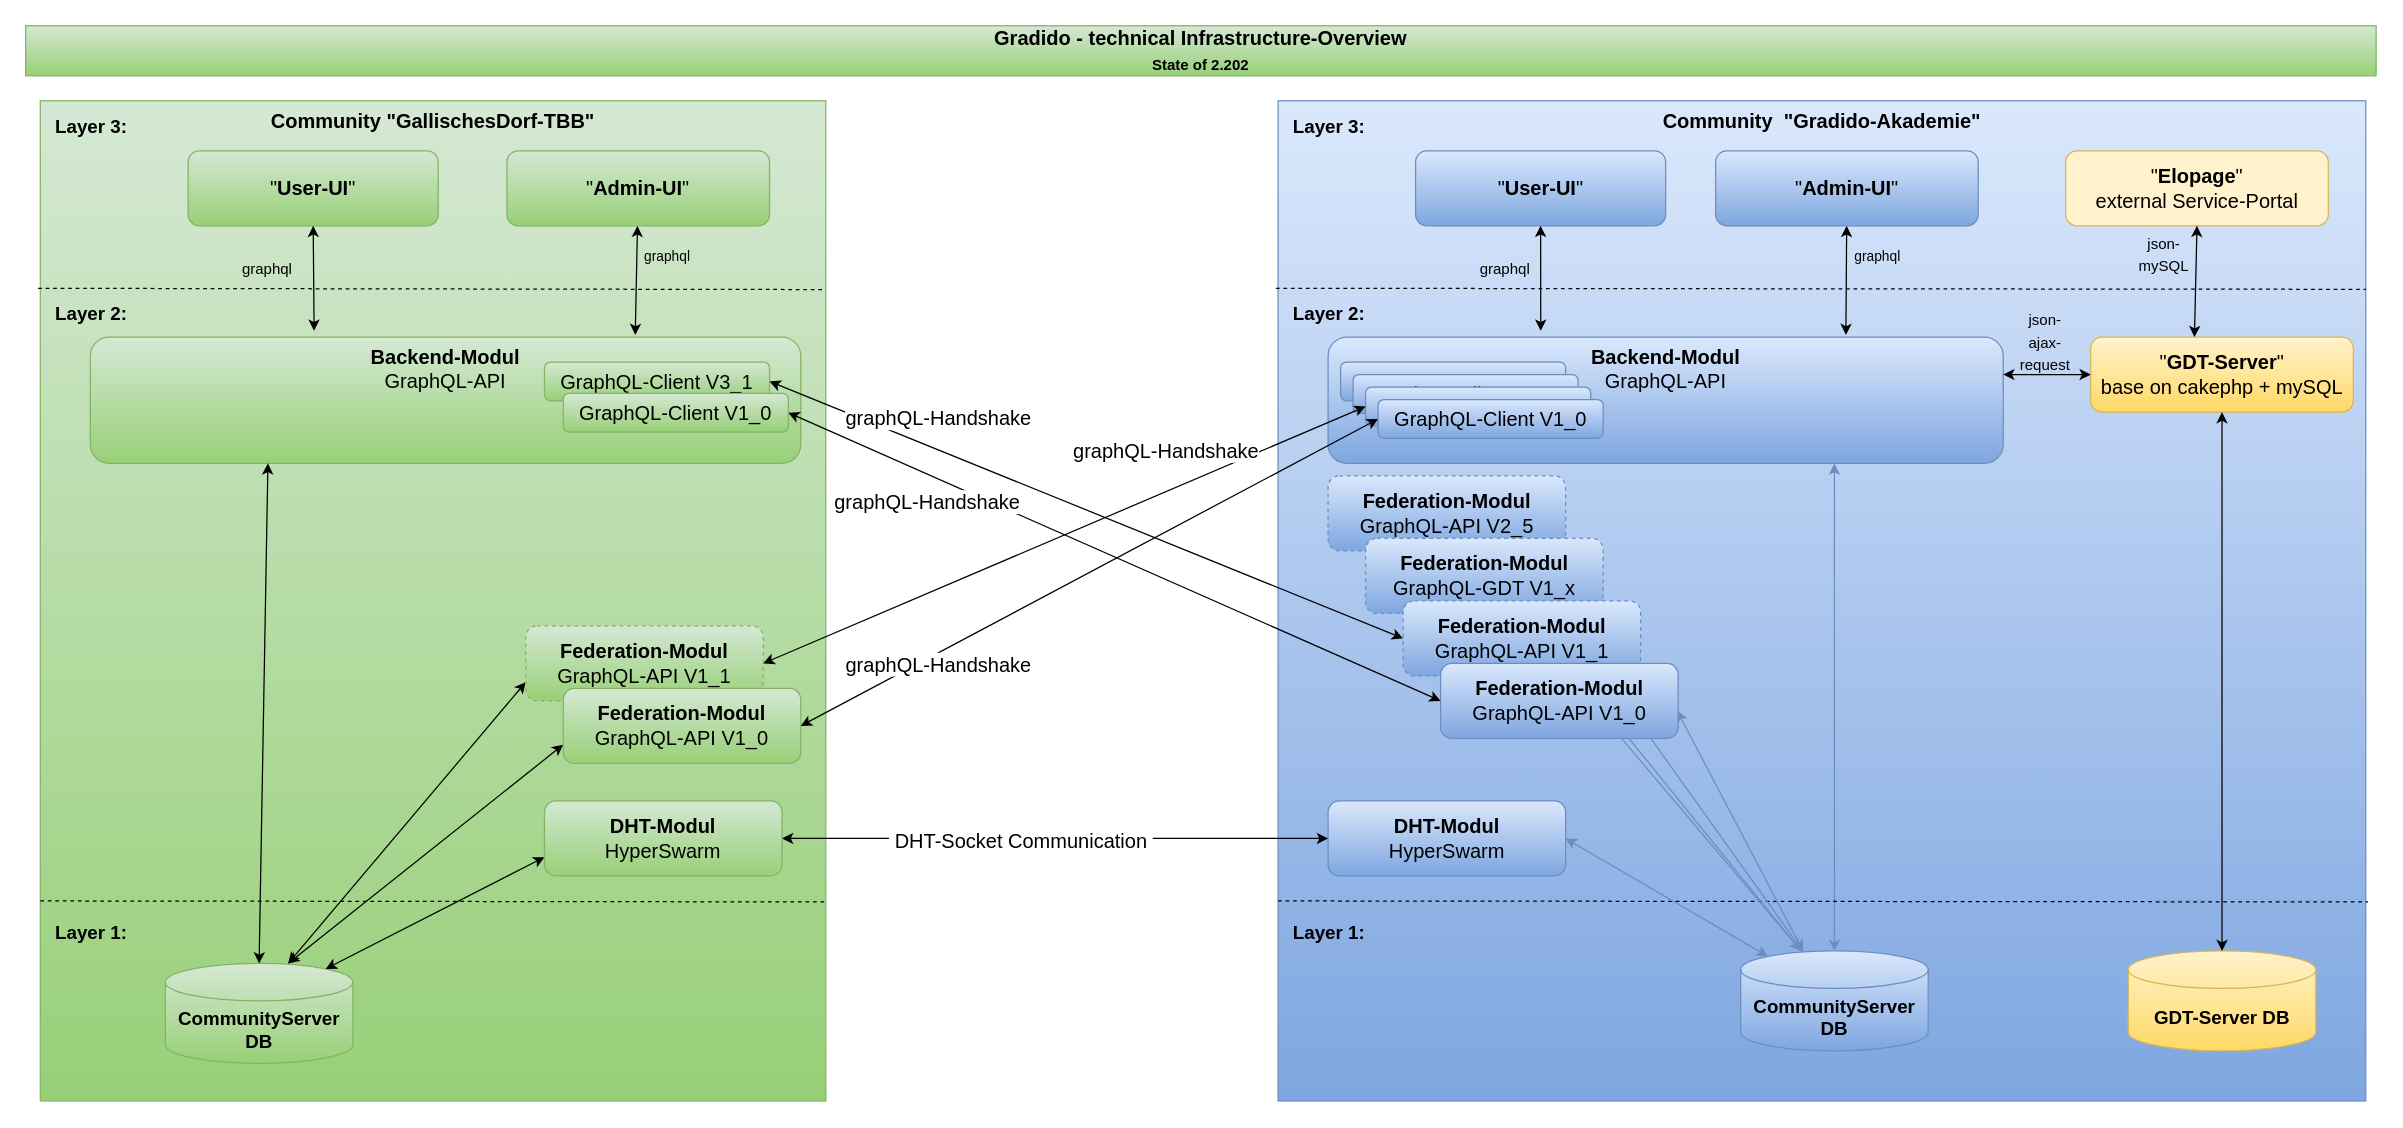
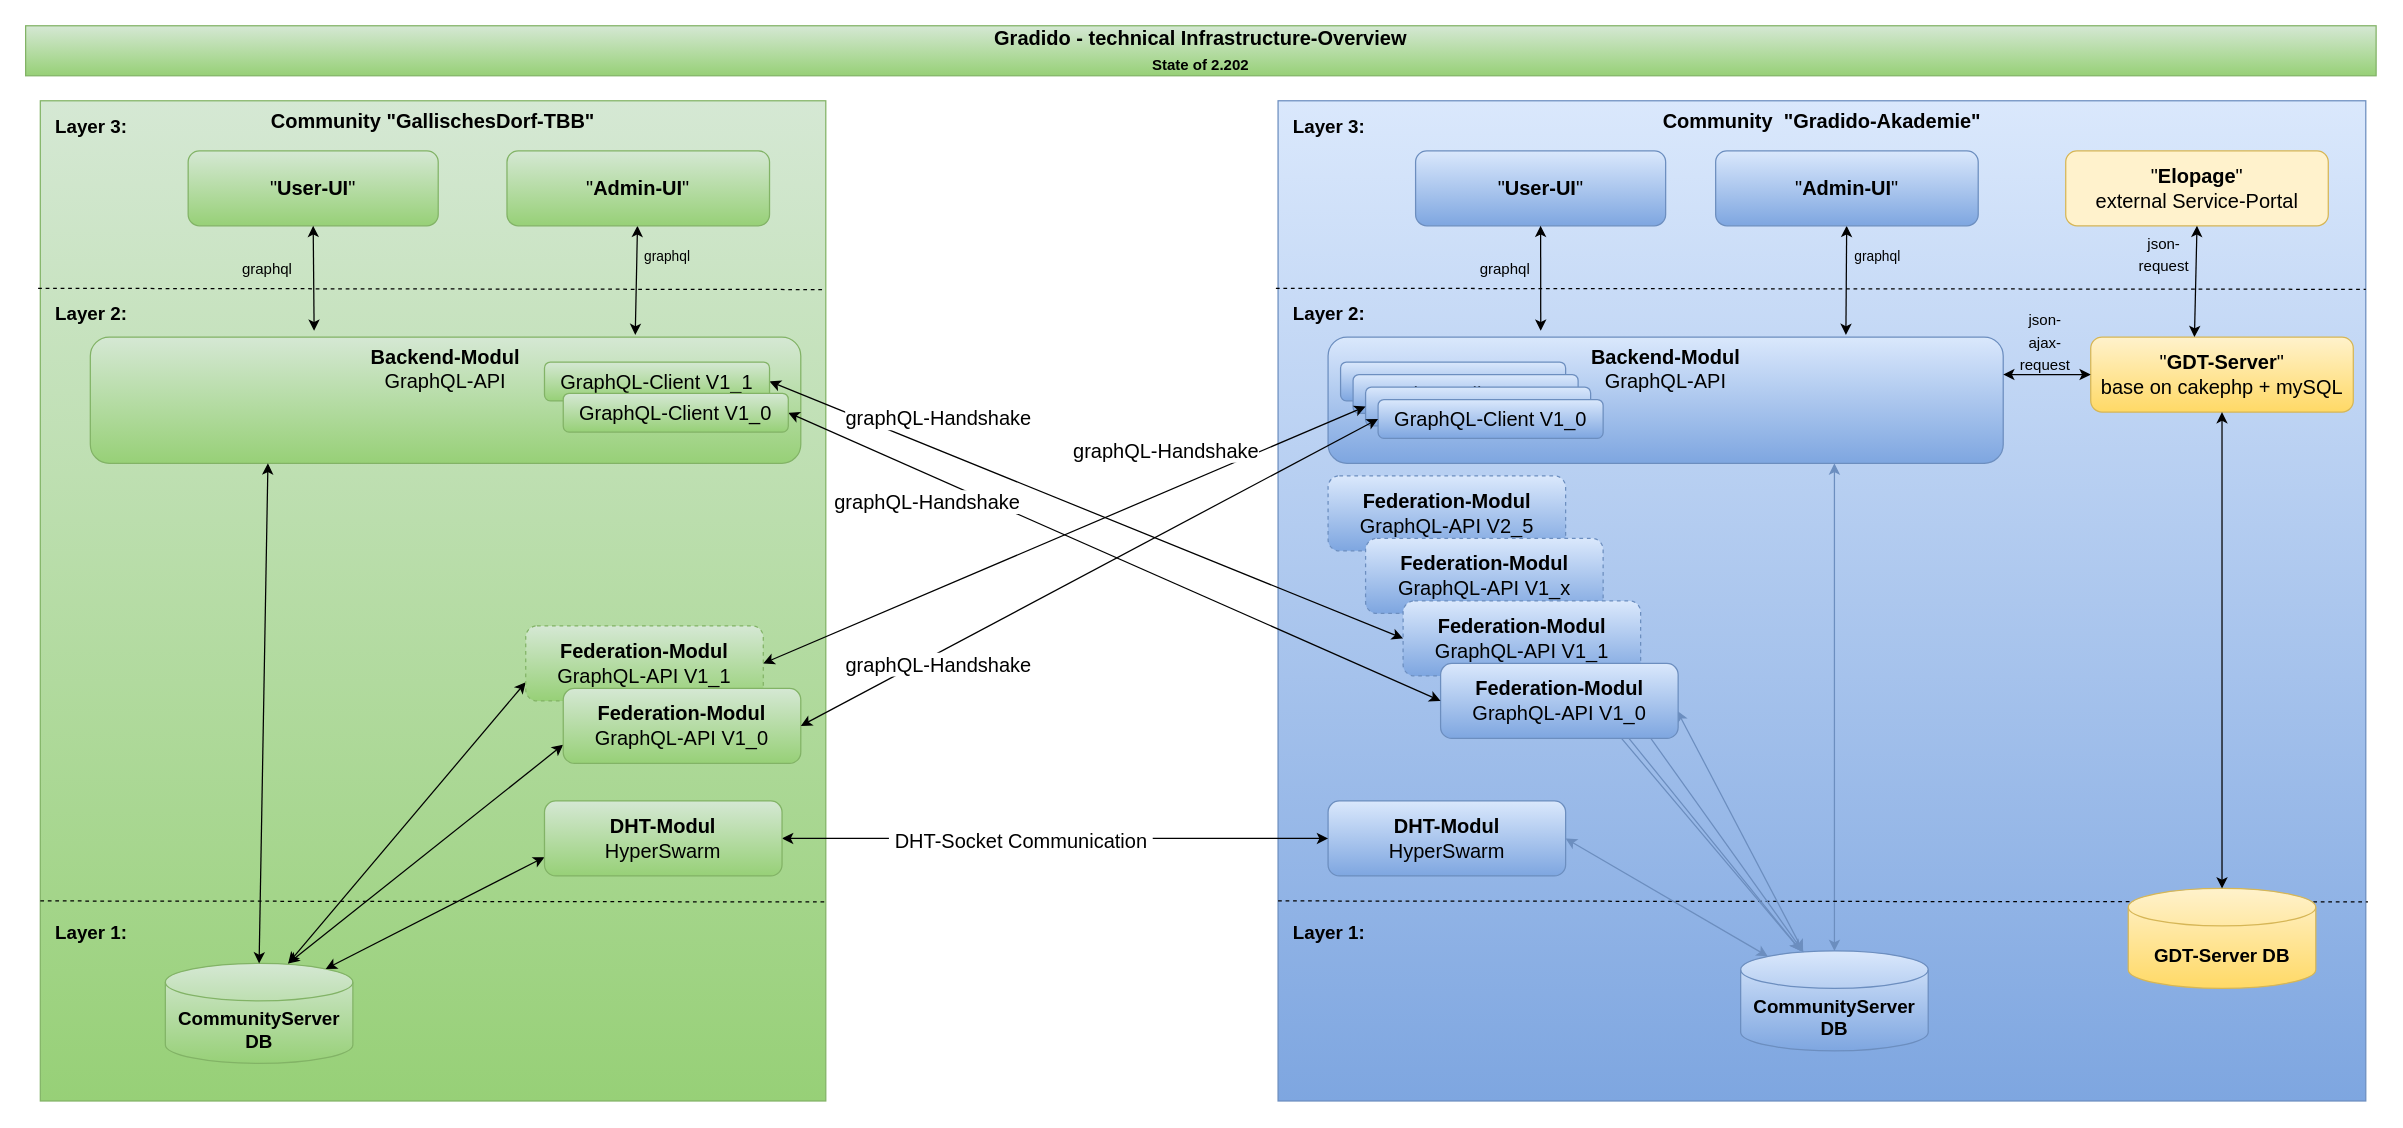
(2164, 253) -> (2164, 253)
(657, 382) -> (657, 382)
(1484, 576) -> (1484, 576)
(2222, 1001) -> (2222, 938)
